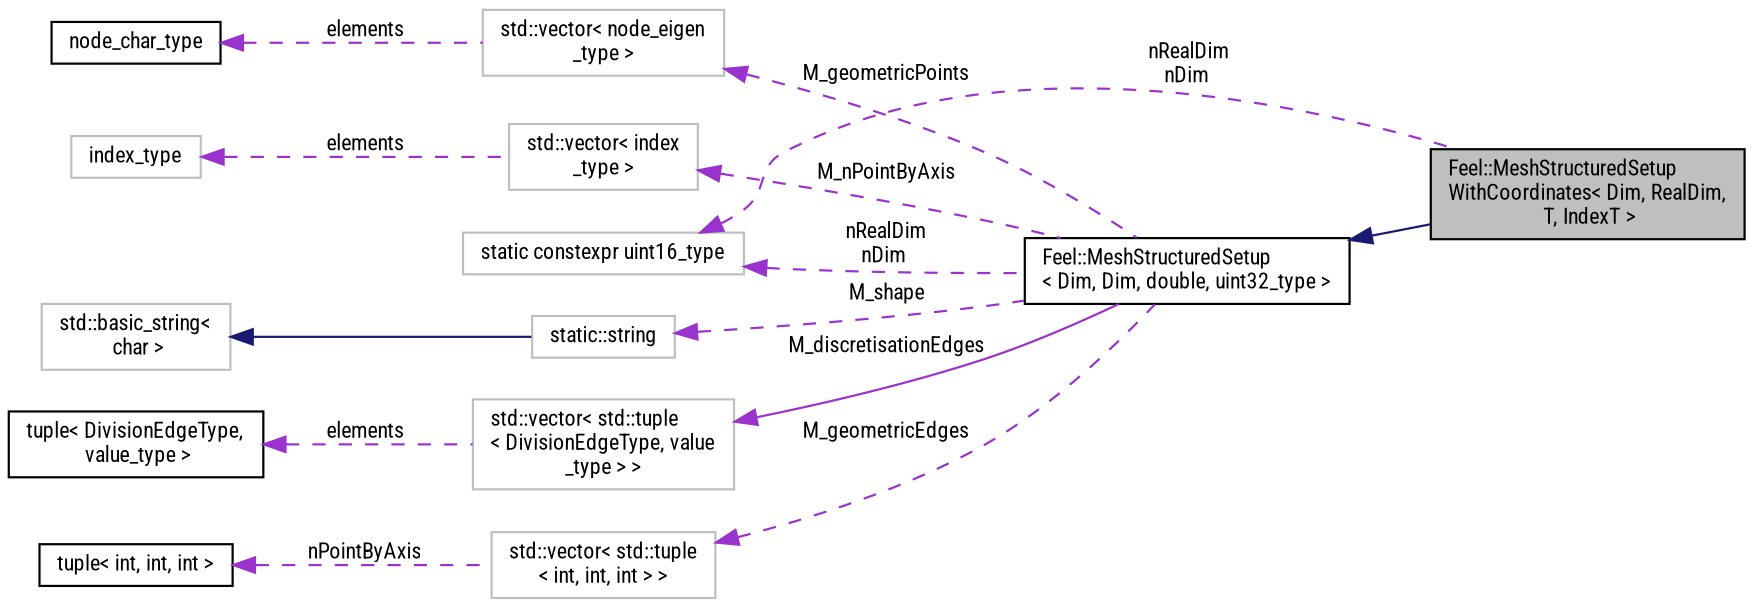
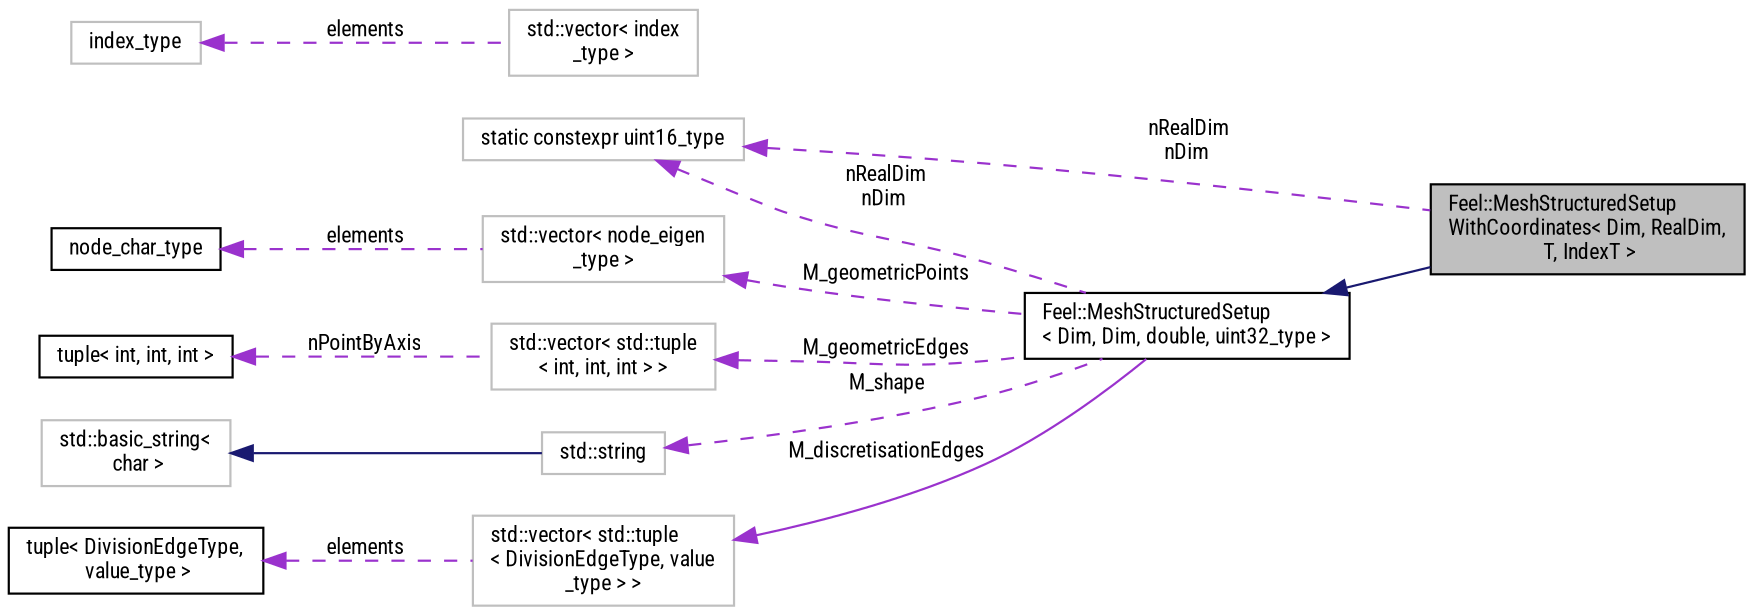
(891, 202) -> none
(603, 337) -> (603, 453)
